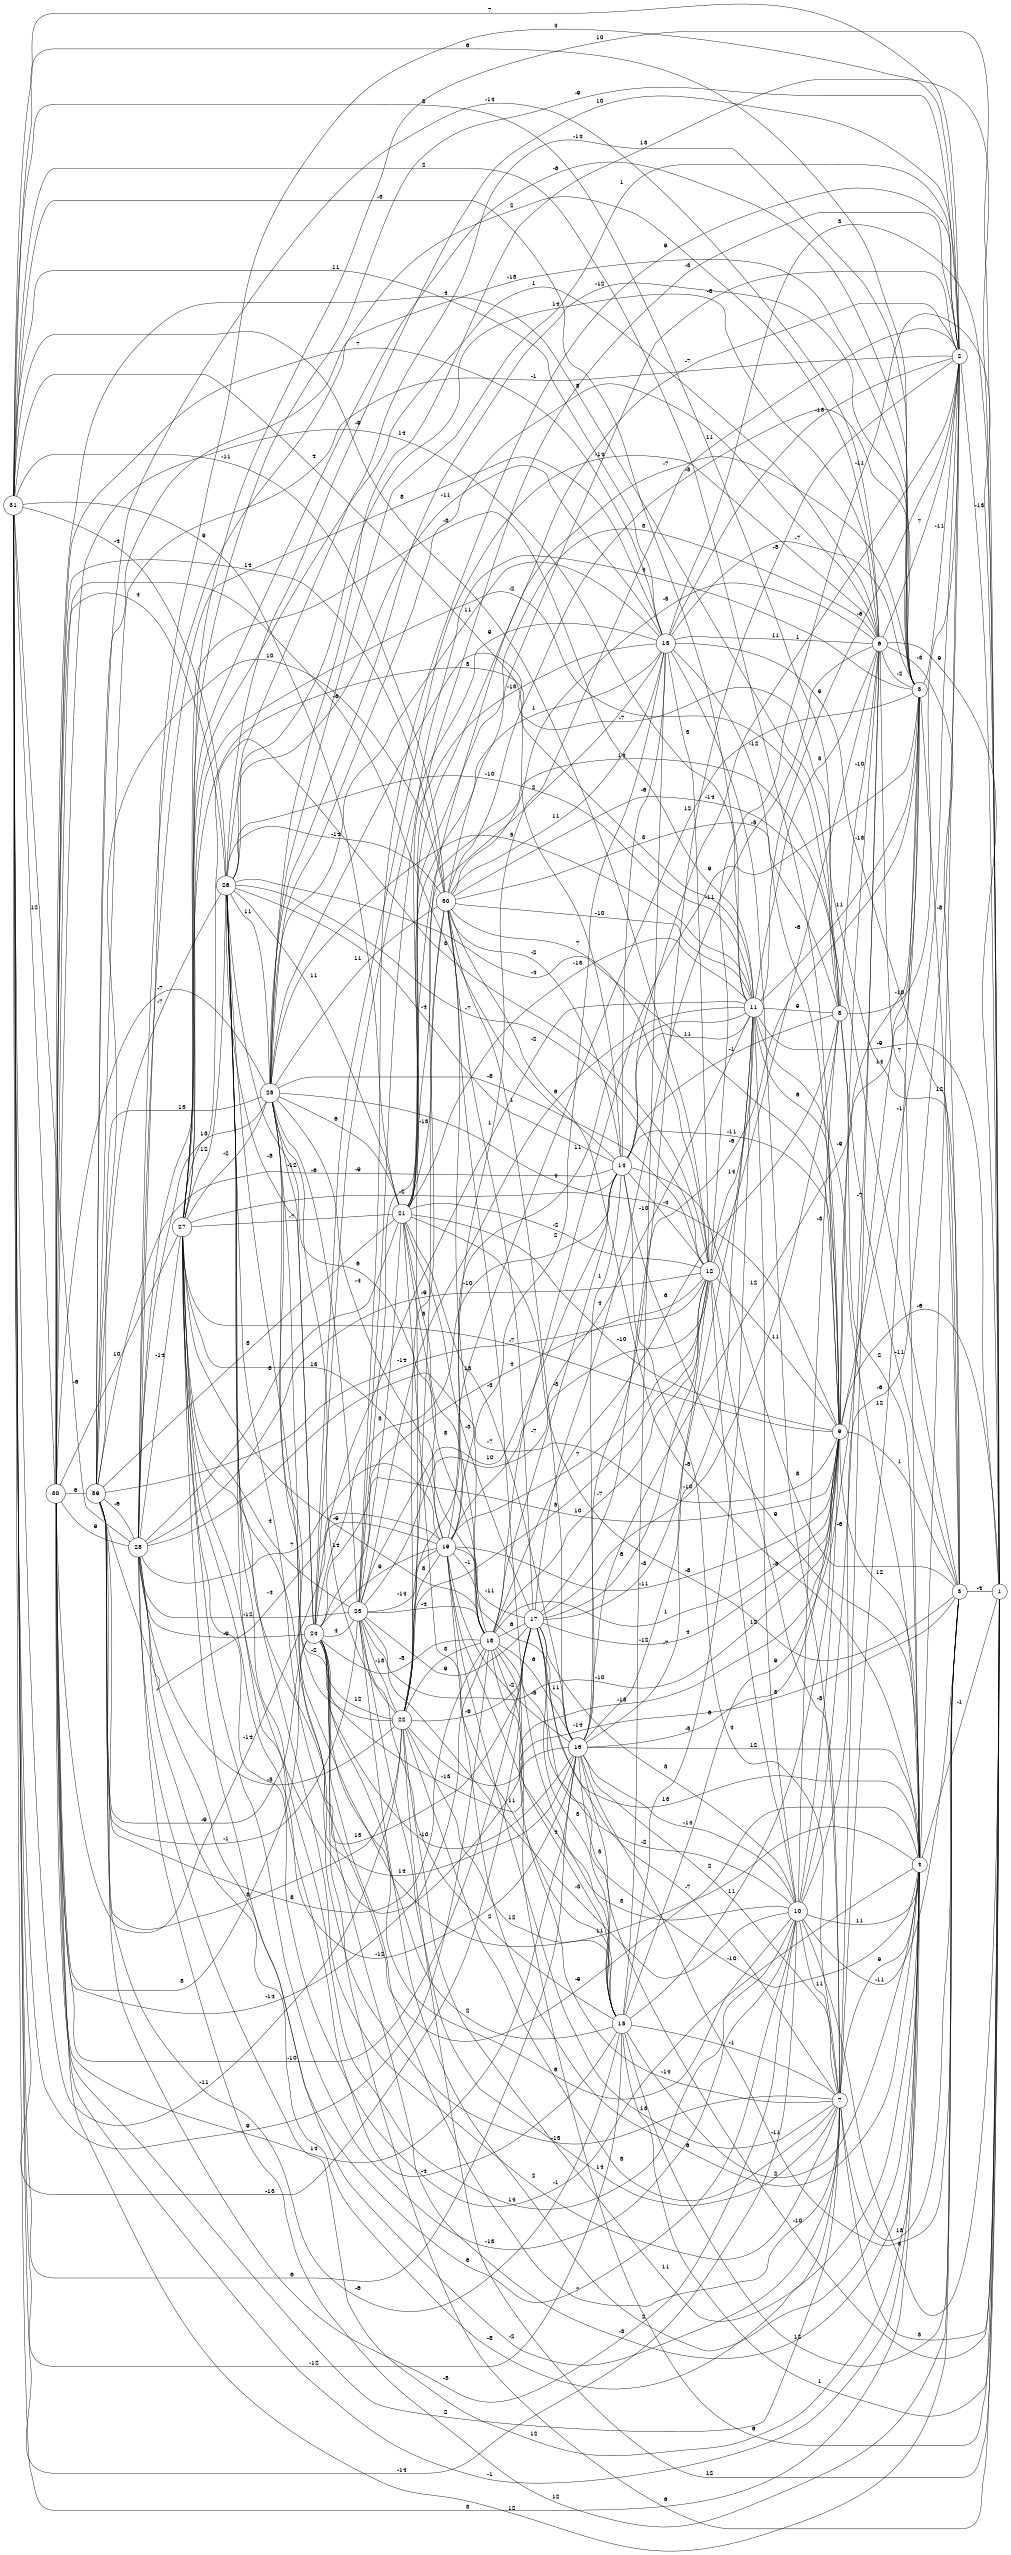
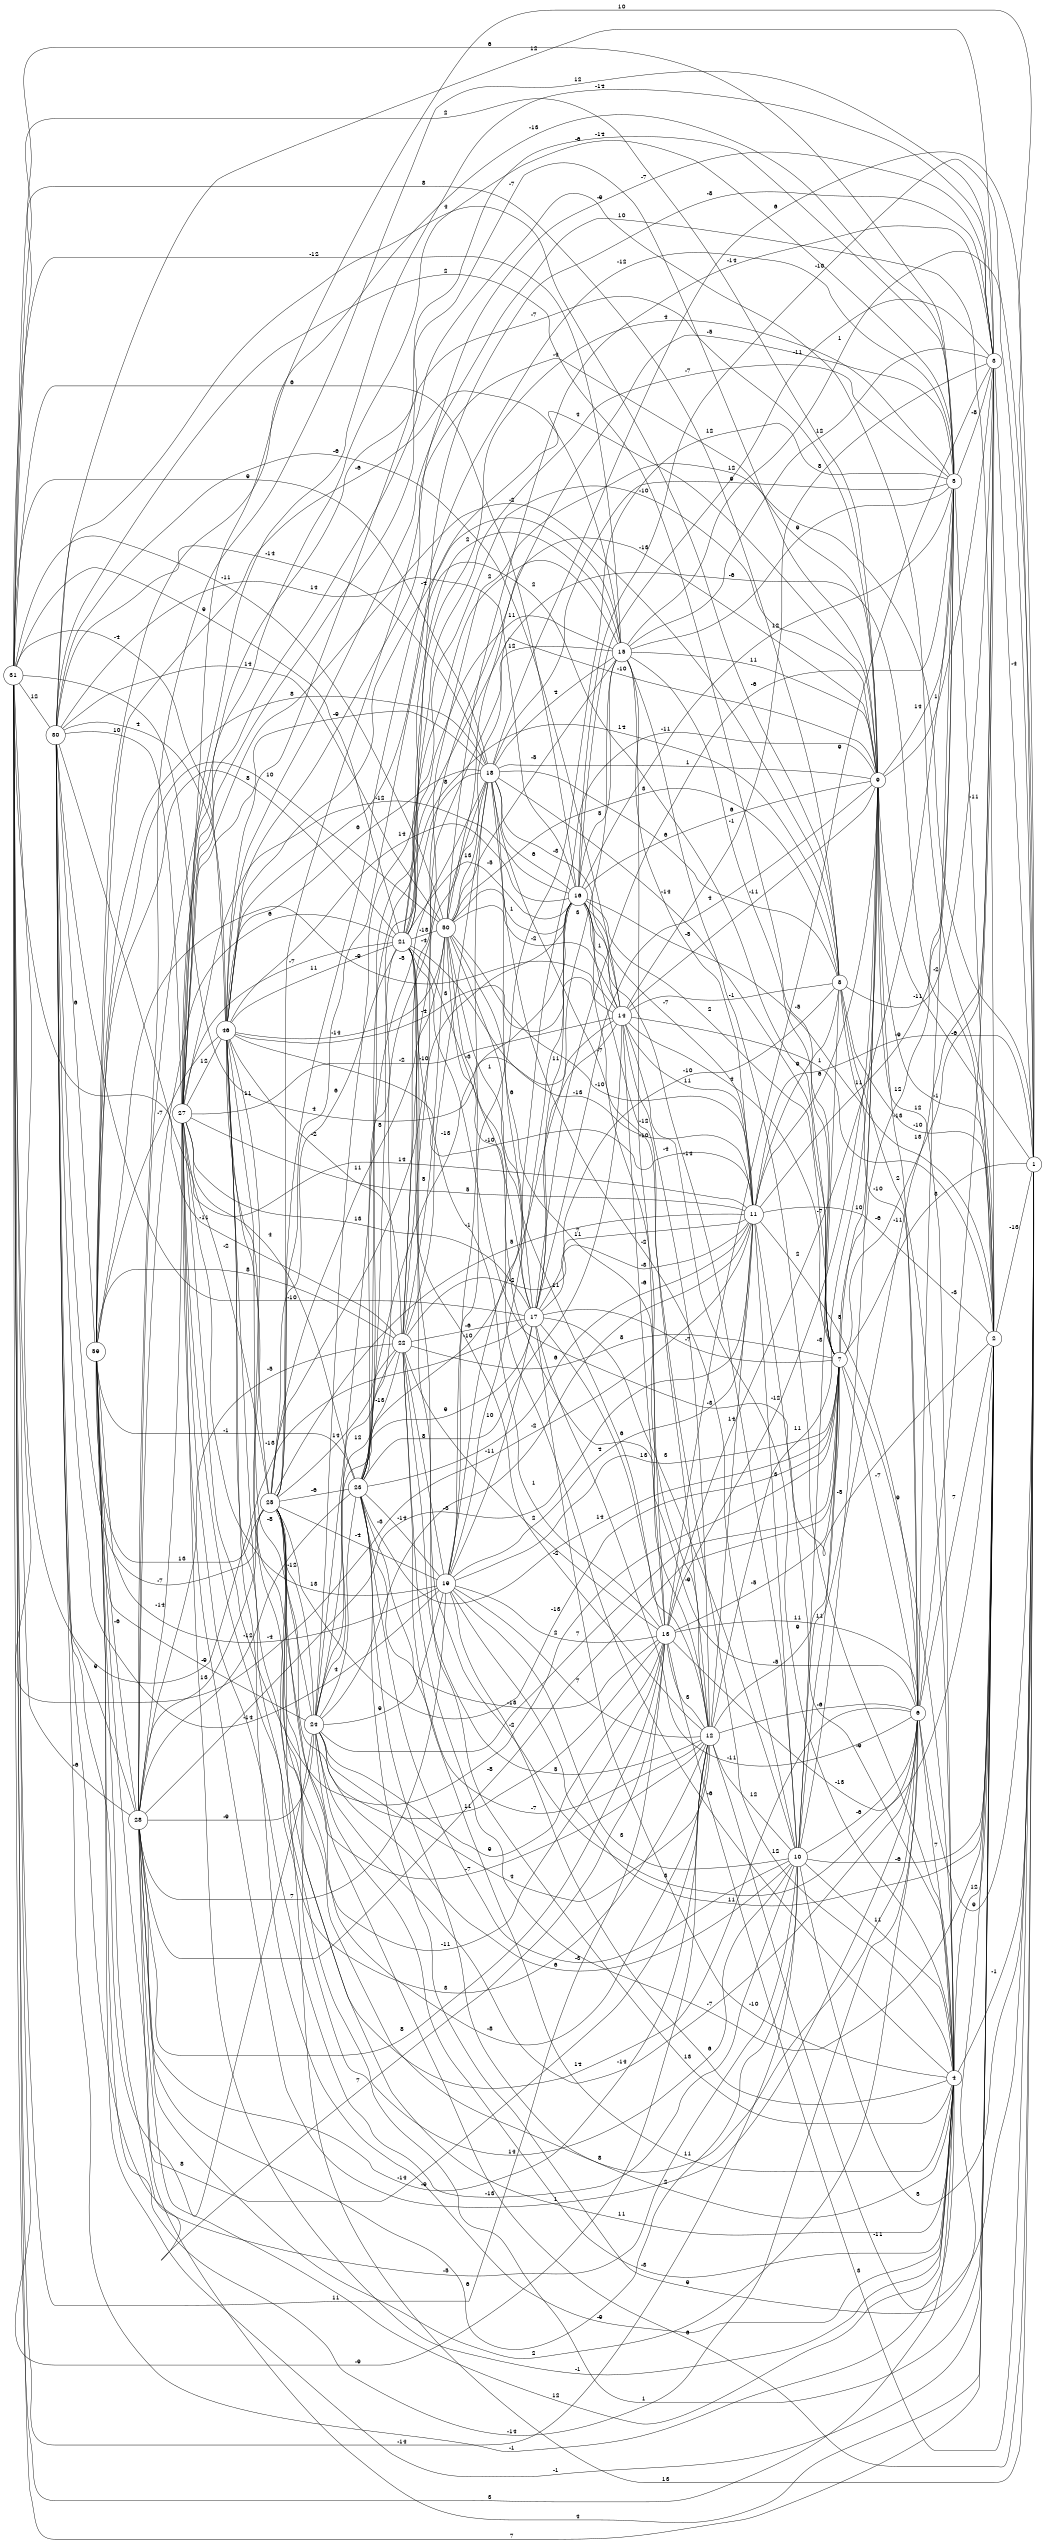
(666, 599) -> (688, 1580)
(226, 885) -> (226, 1031)
(688, 1464) -> (710, 1794)
(531, 1506) -> (871, 1071)
